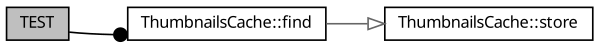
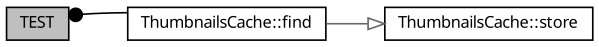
(91, 34) -> (105, 13)
